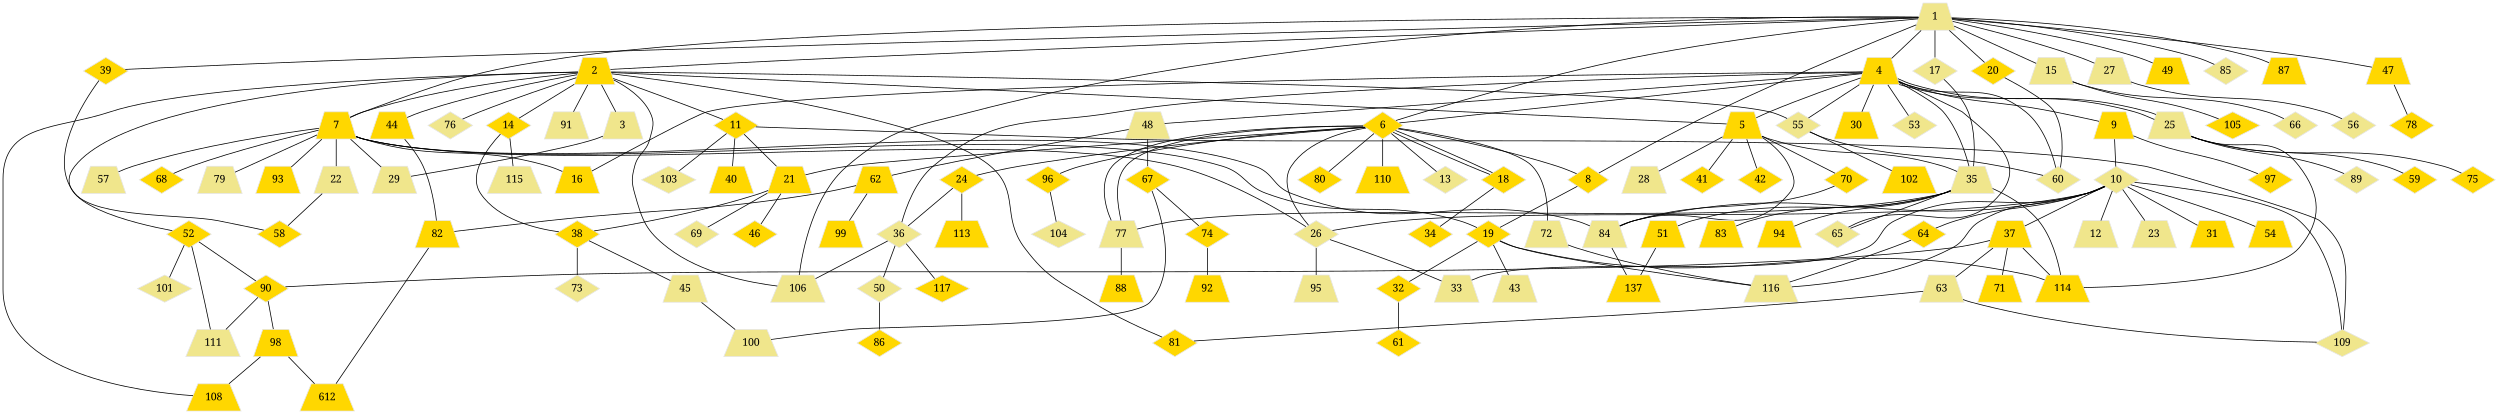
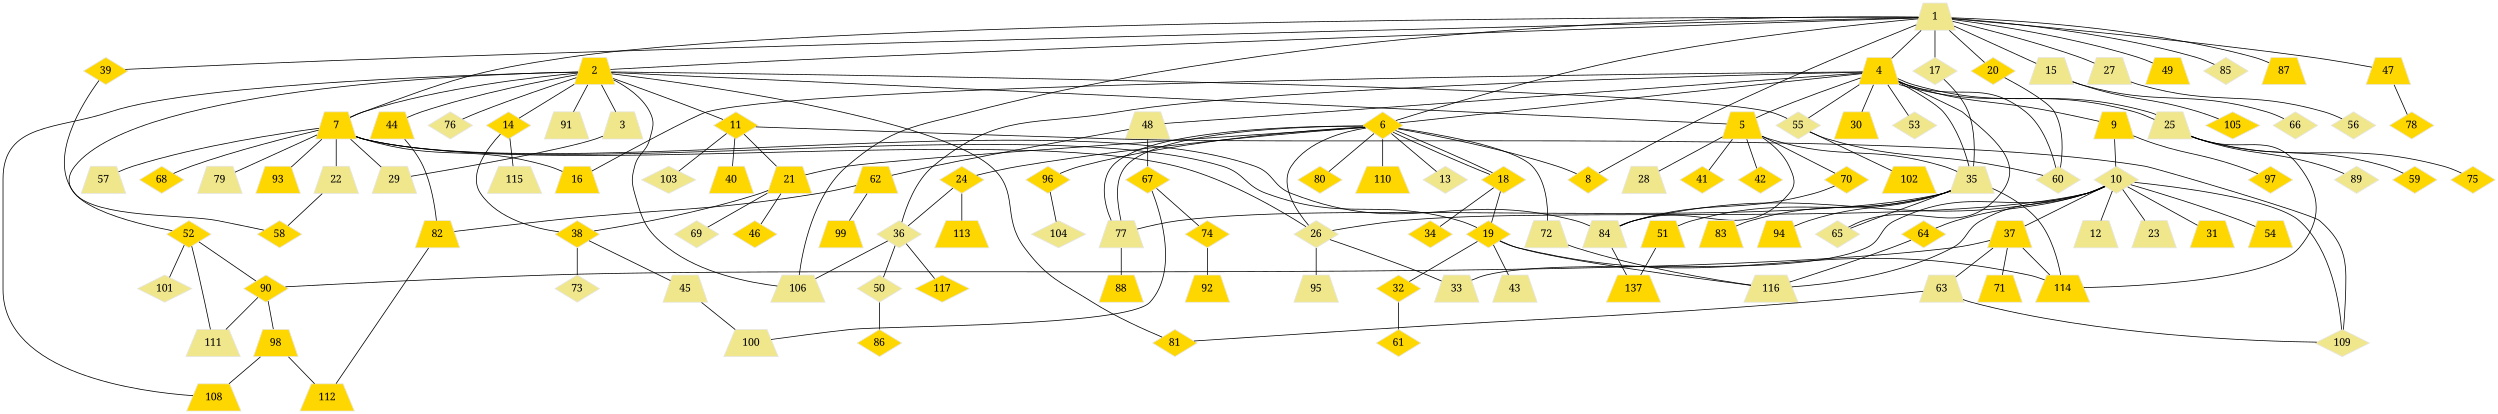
(1539, 207) -> (1497, 205)
(327, 397) -> (327, 397)
